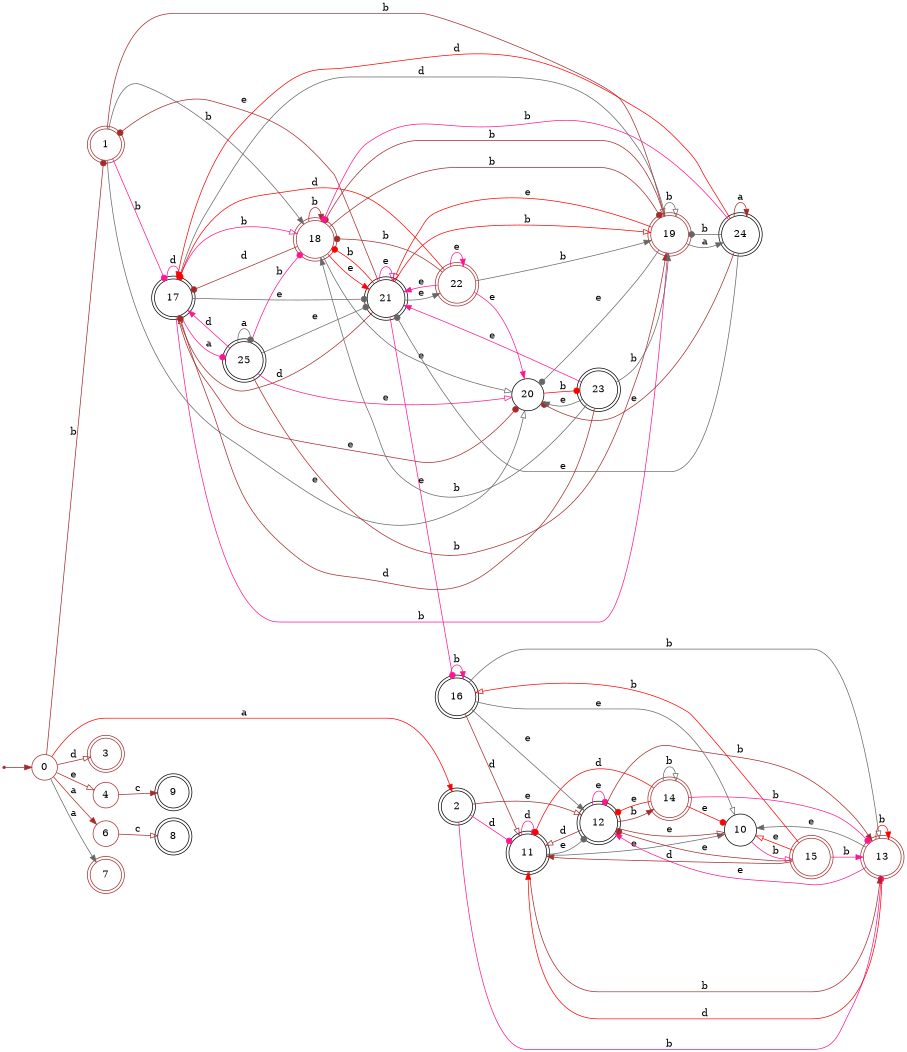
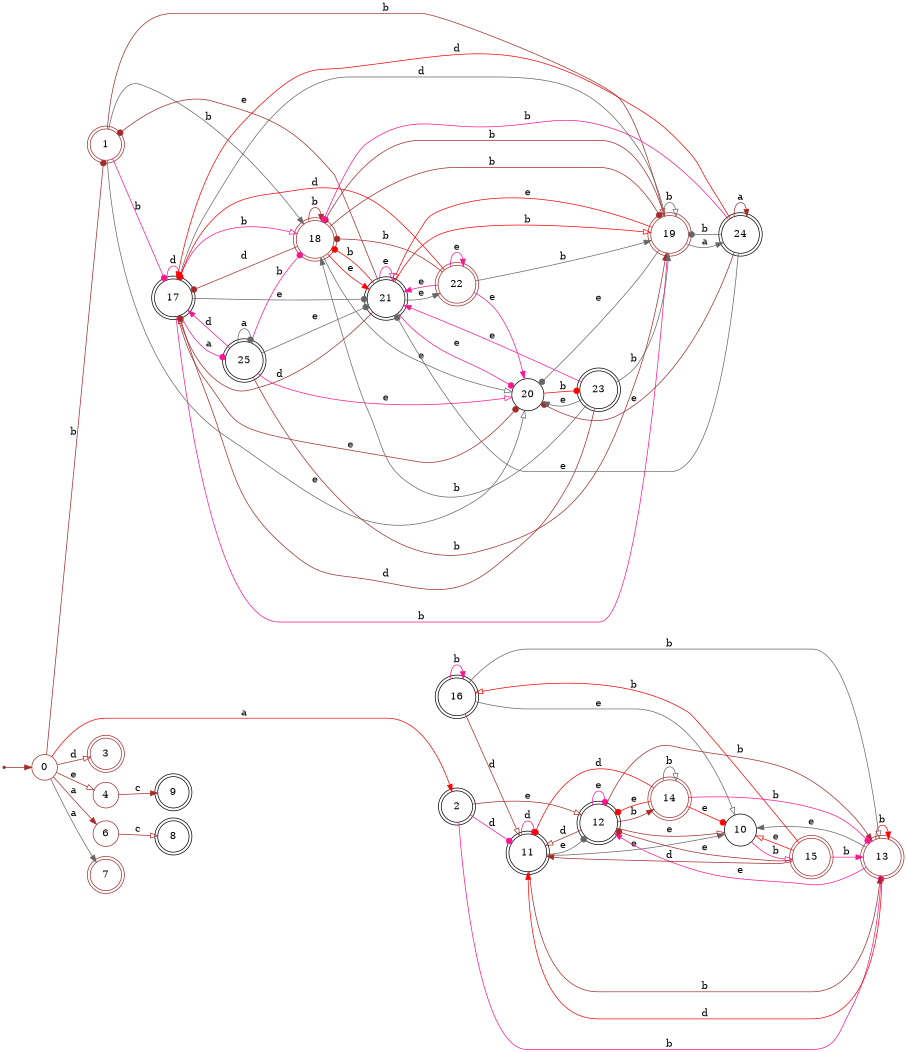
(421, 495) -> (450, 354)
(525, 757) -> none
